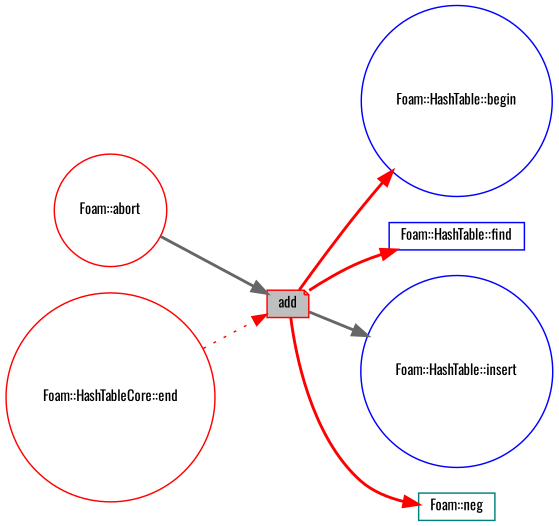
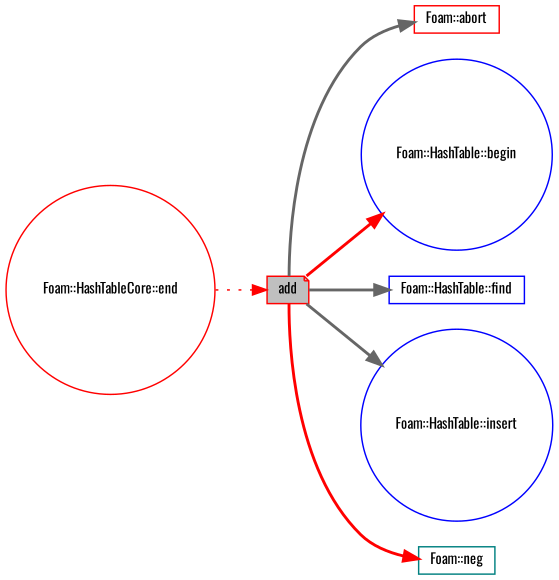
(111, 210) -> (457, 19)
(207, 261) -> (311, 133)
(344, 270) -> (342, 290)
